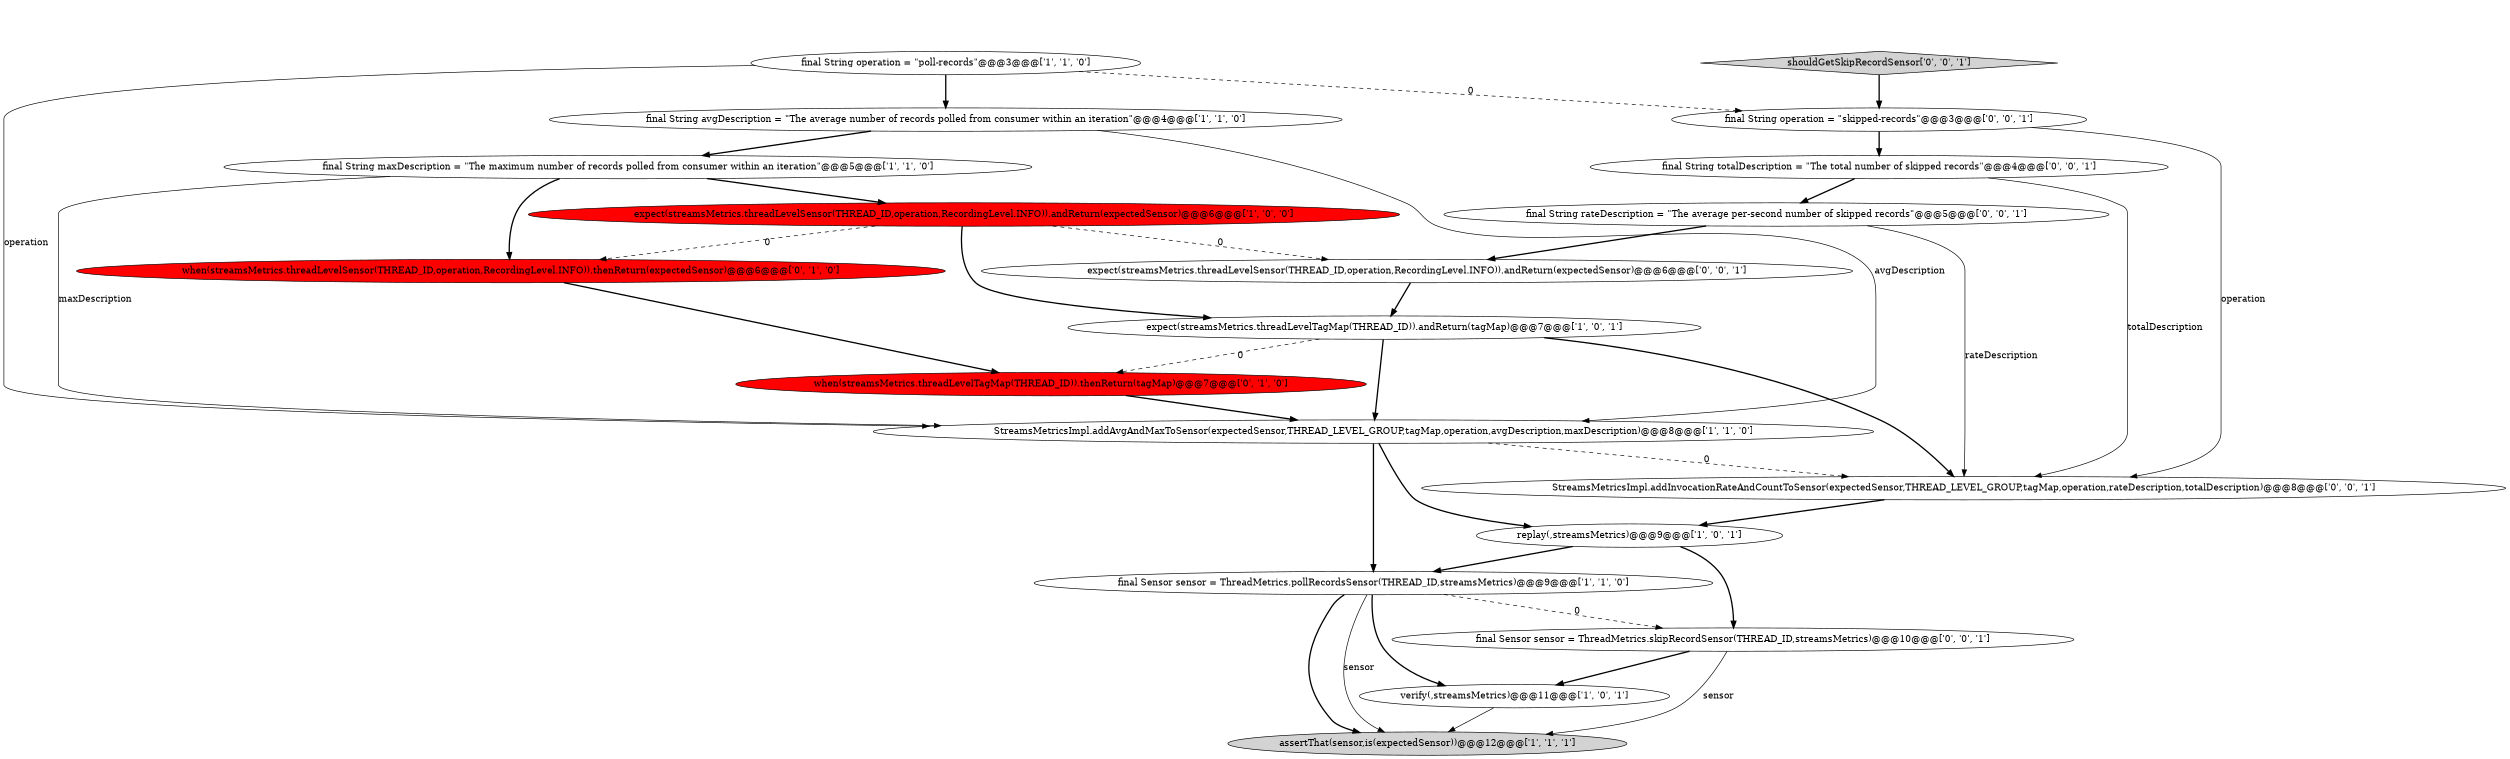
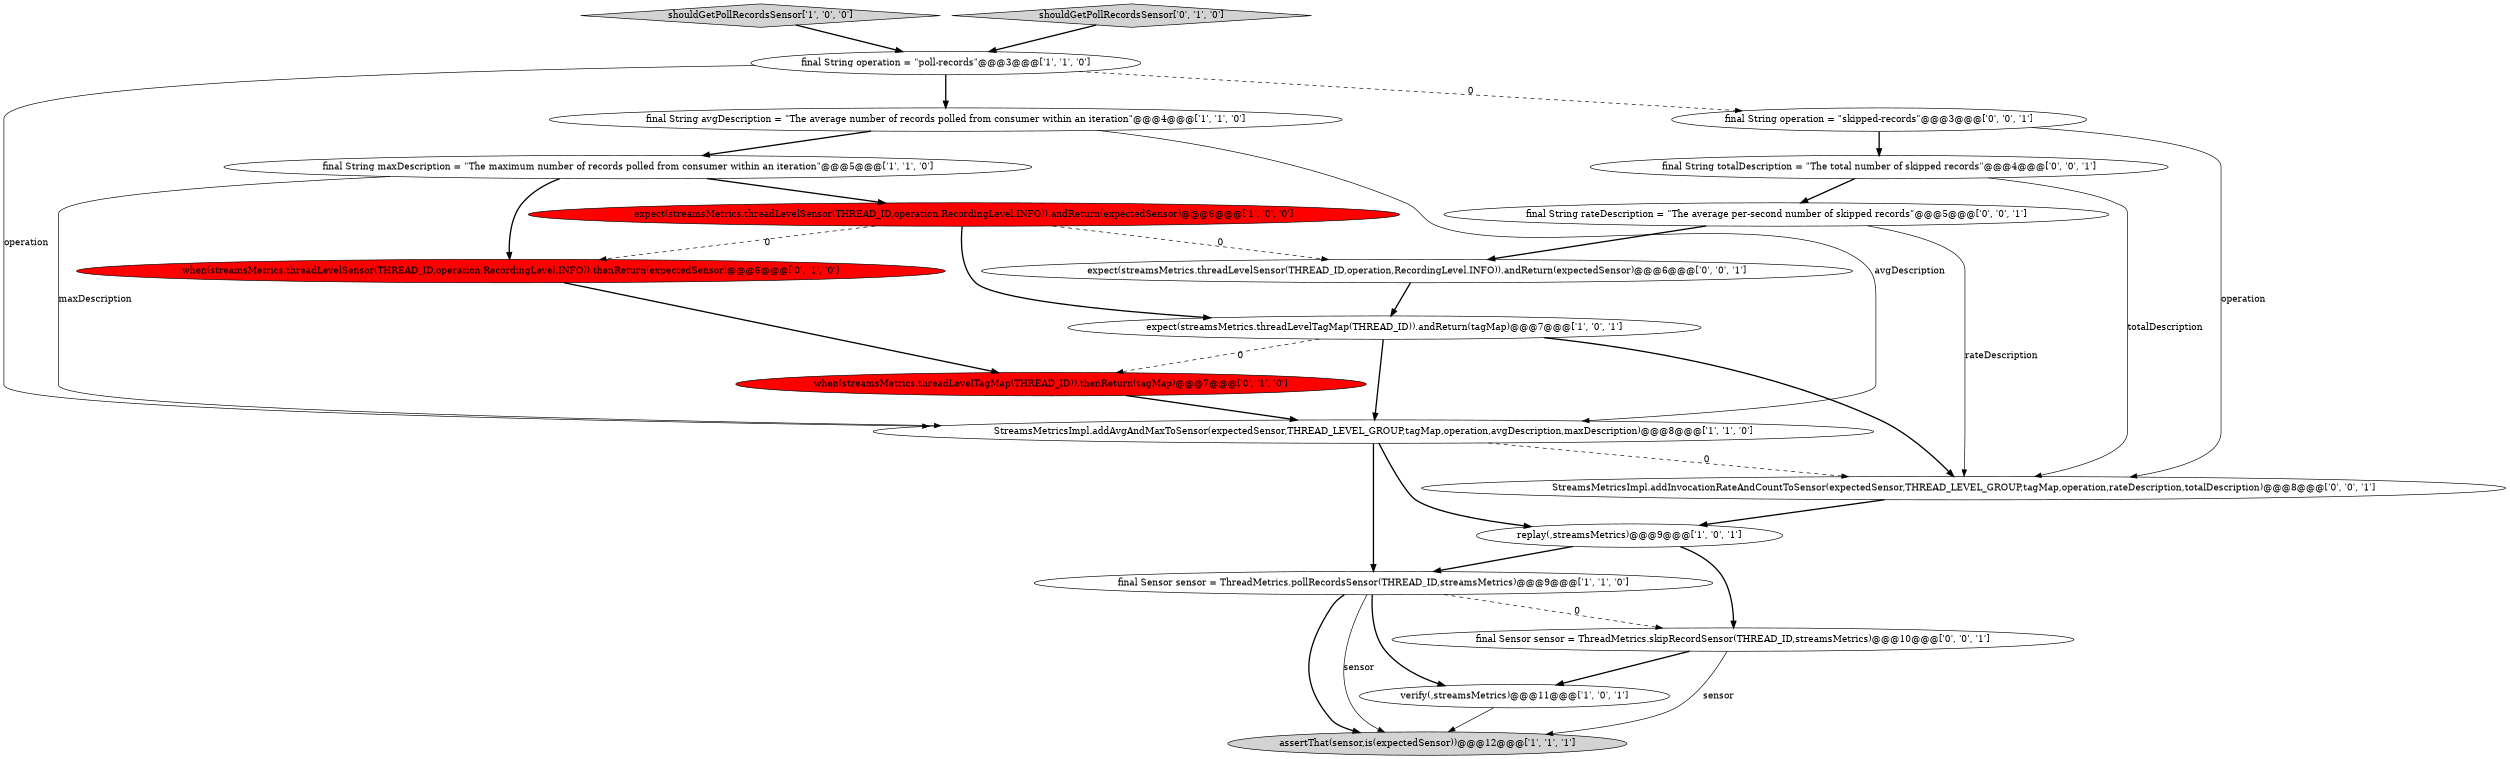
none -> (760, 16)
none -> (1132, 16)
(1879, 63) -> none
